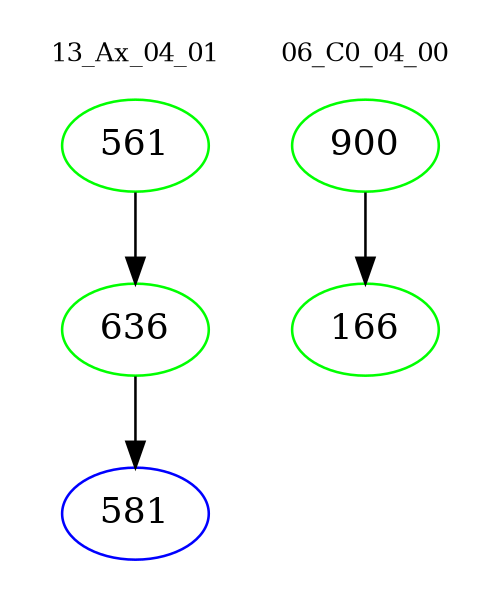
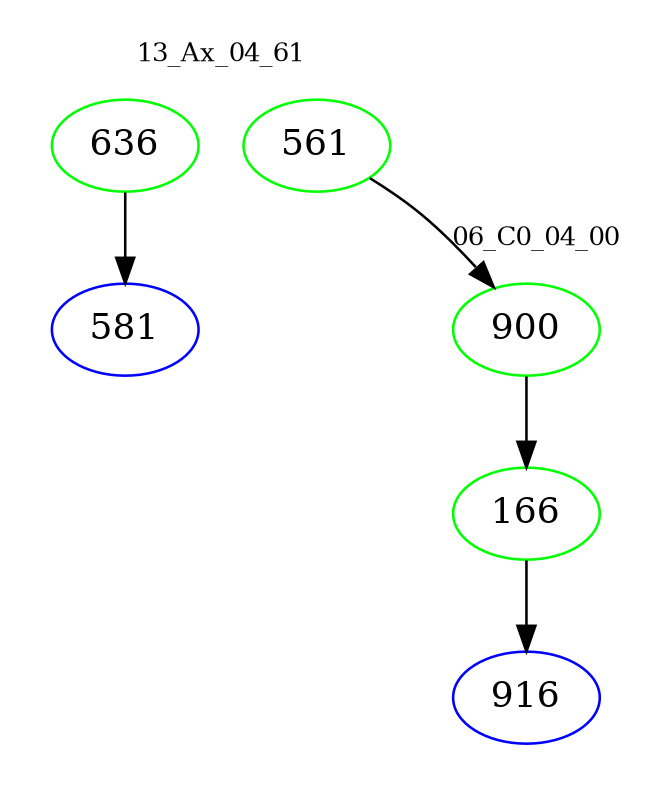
(135, 55) -> (221, 55)
(135, 225) -> (449, 240)
none -> (526, 698)
